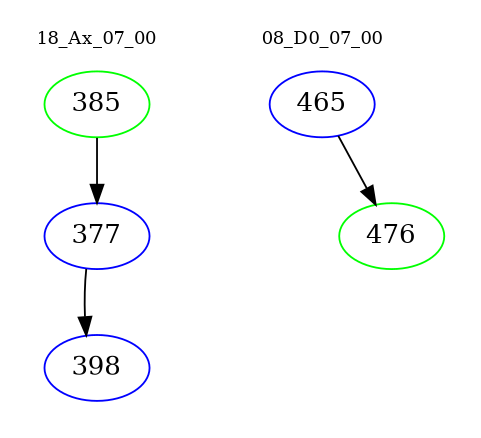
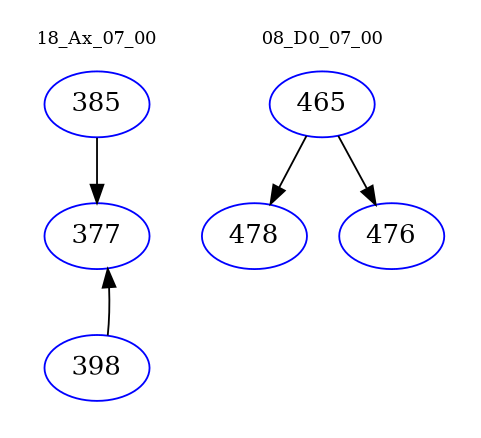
(97, 104) -> (97, 104)
none -> (254, 236)
(392, 236) -> (392, 236)
(85, 293) -> (109, 312)
